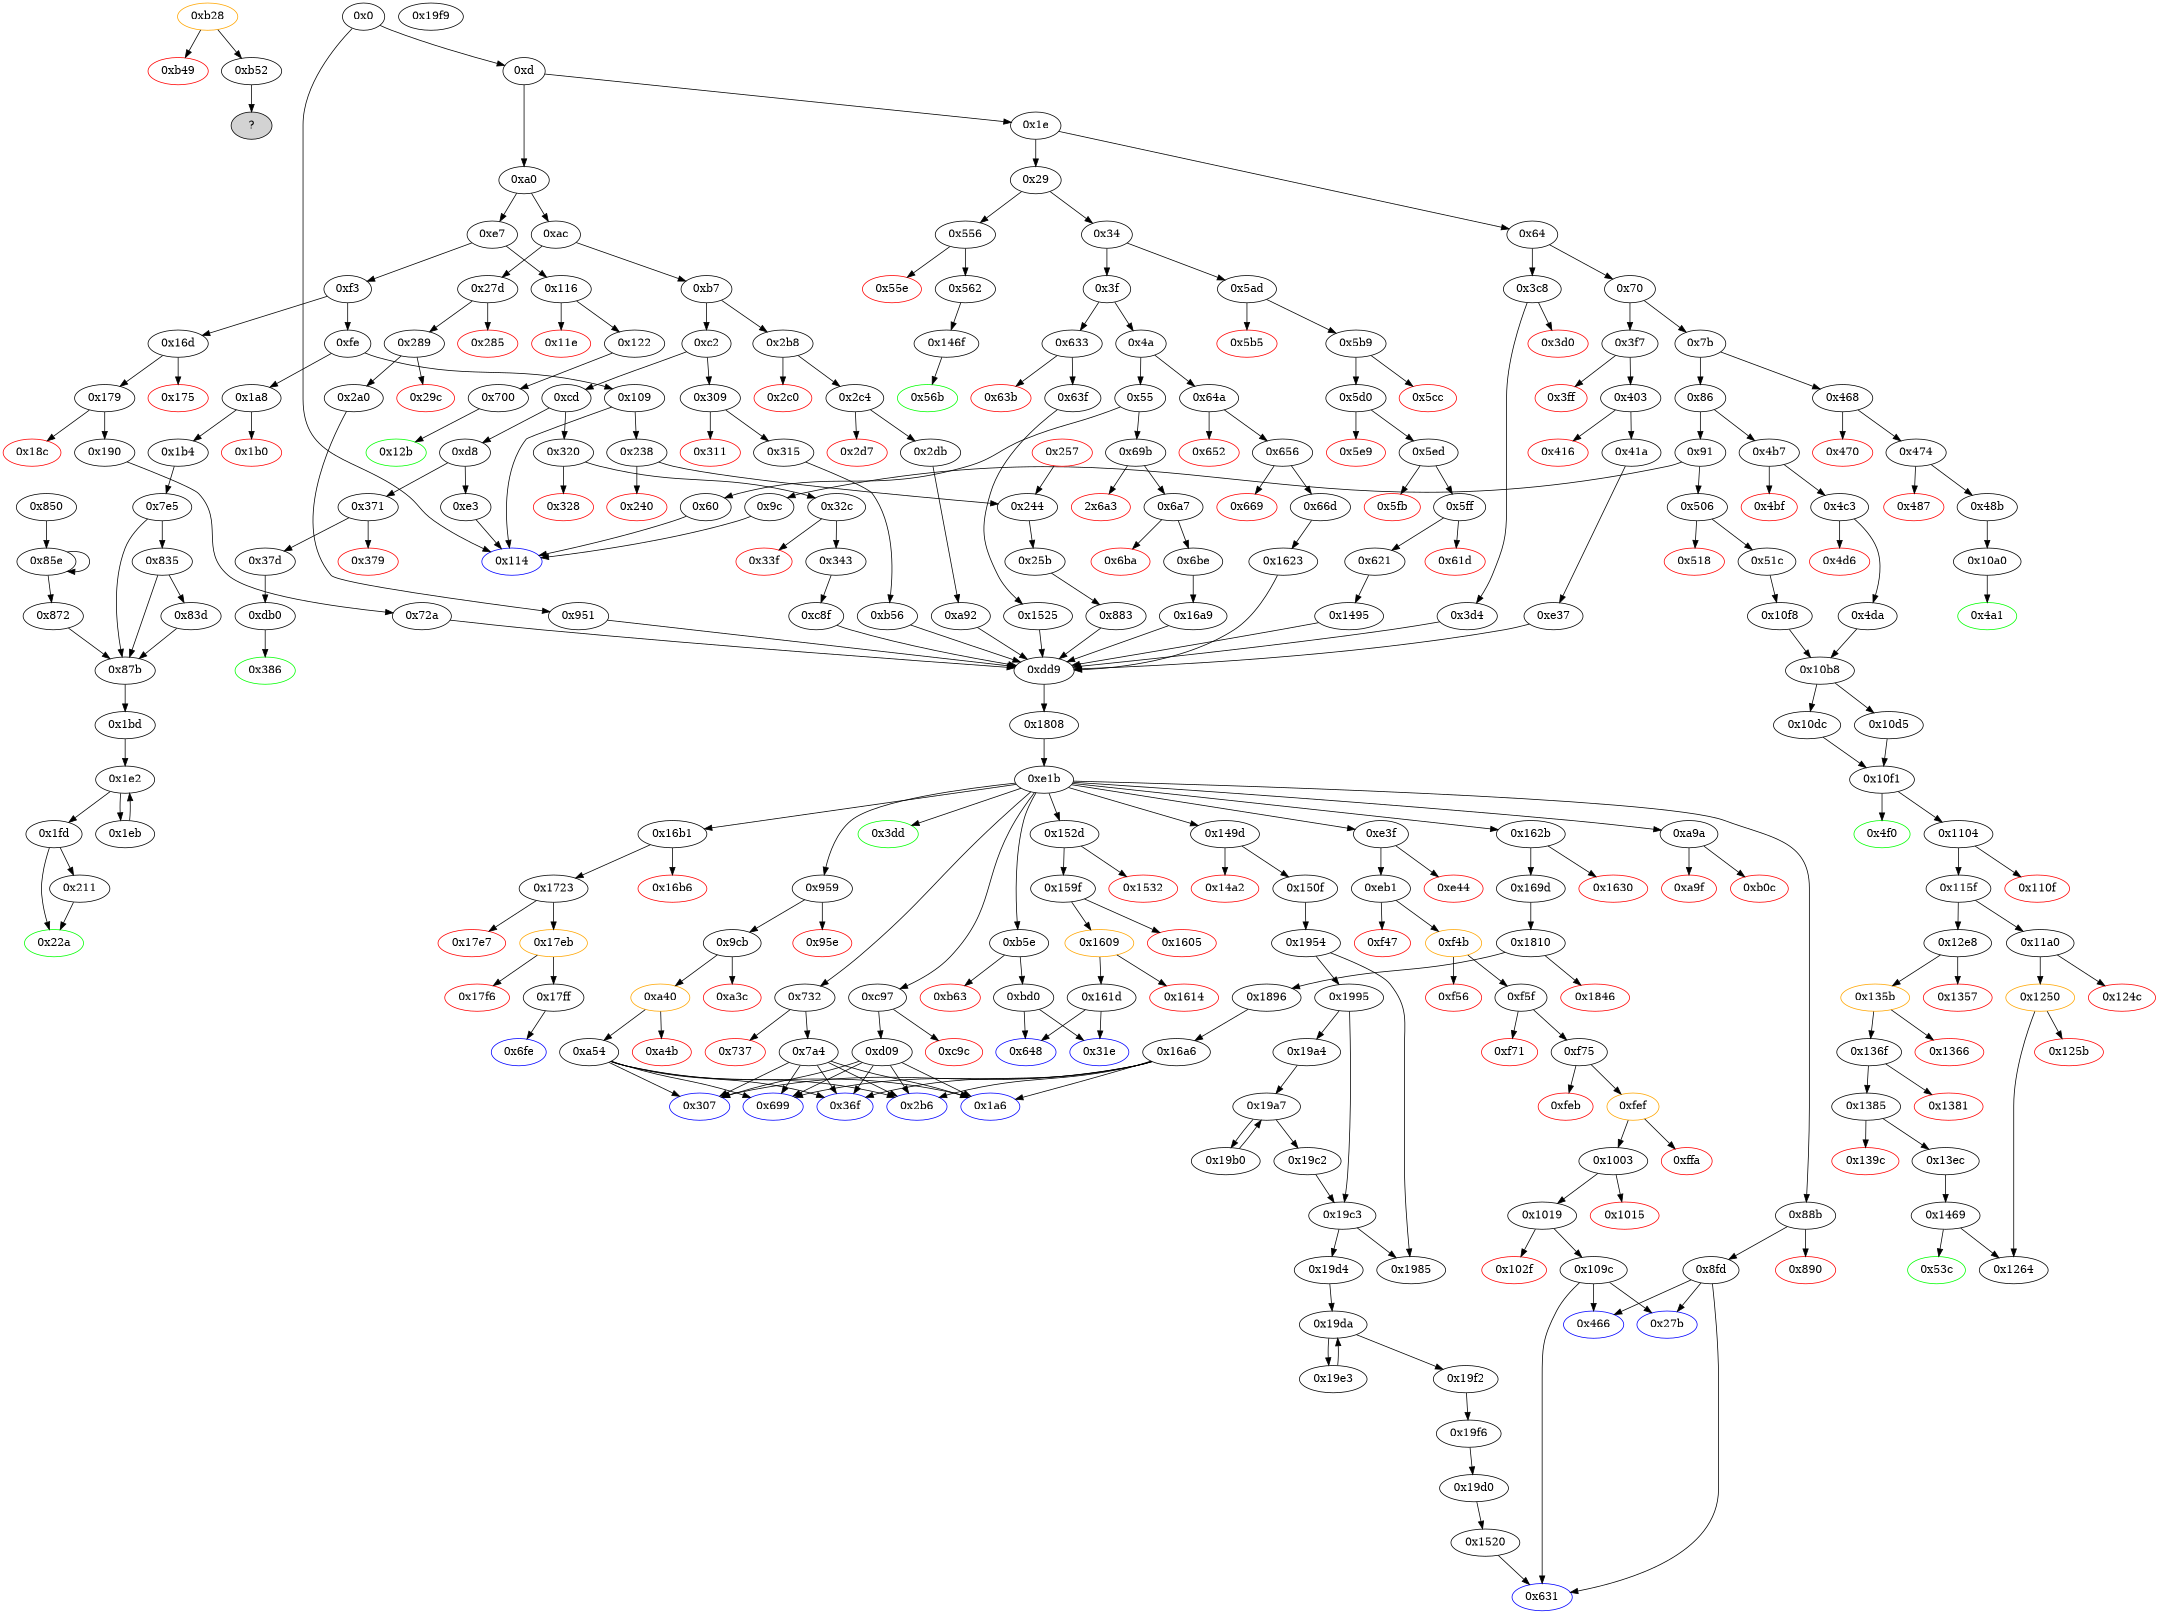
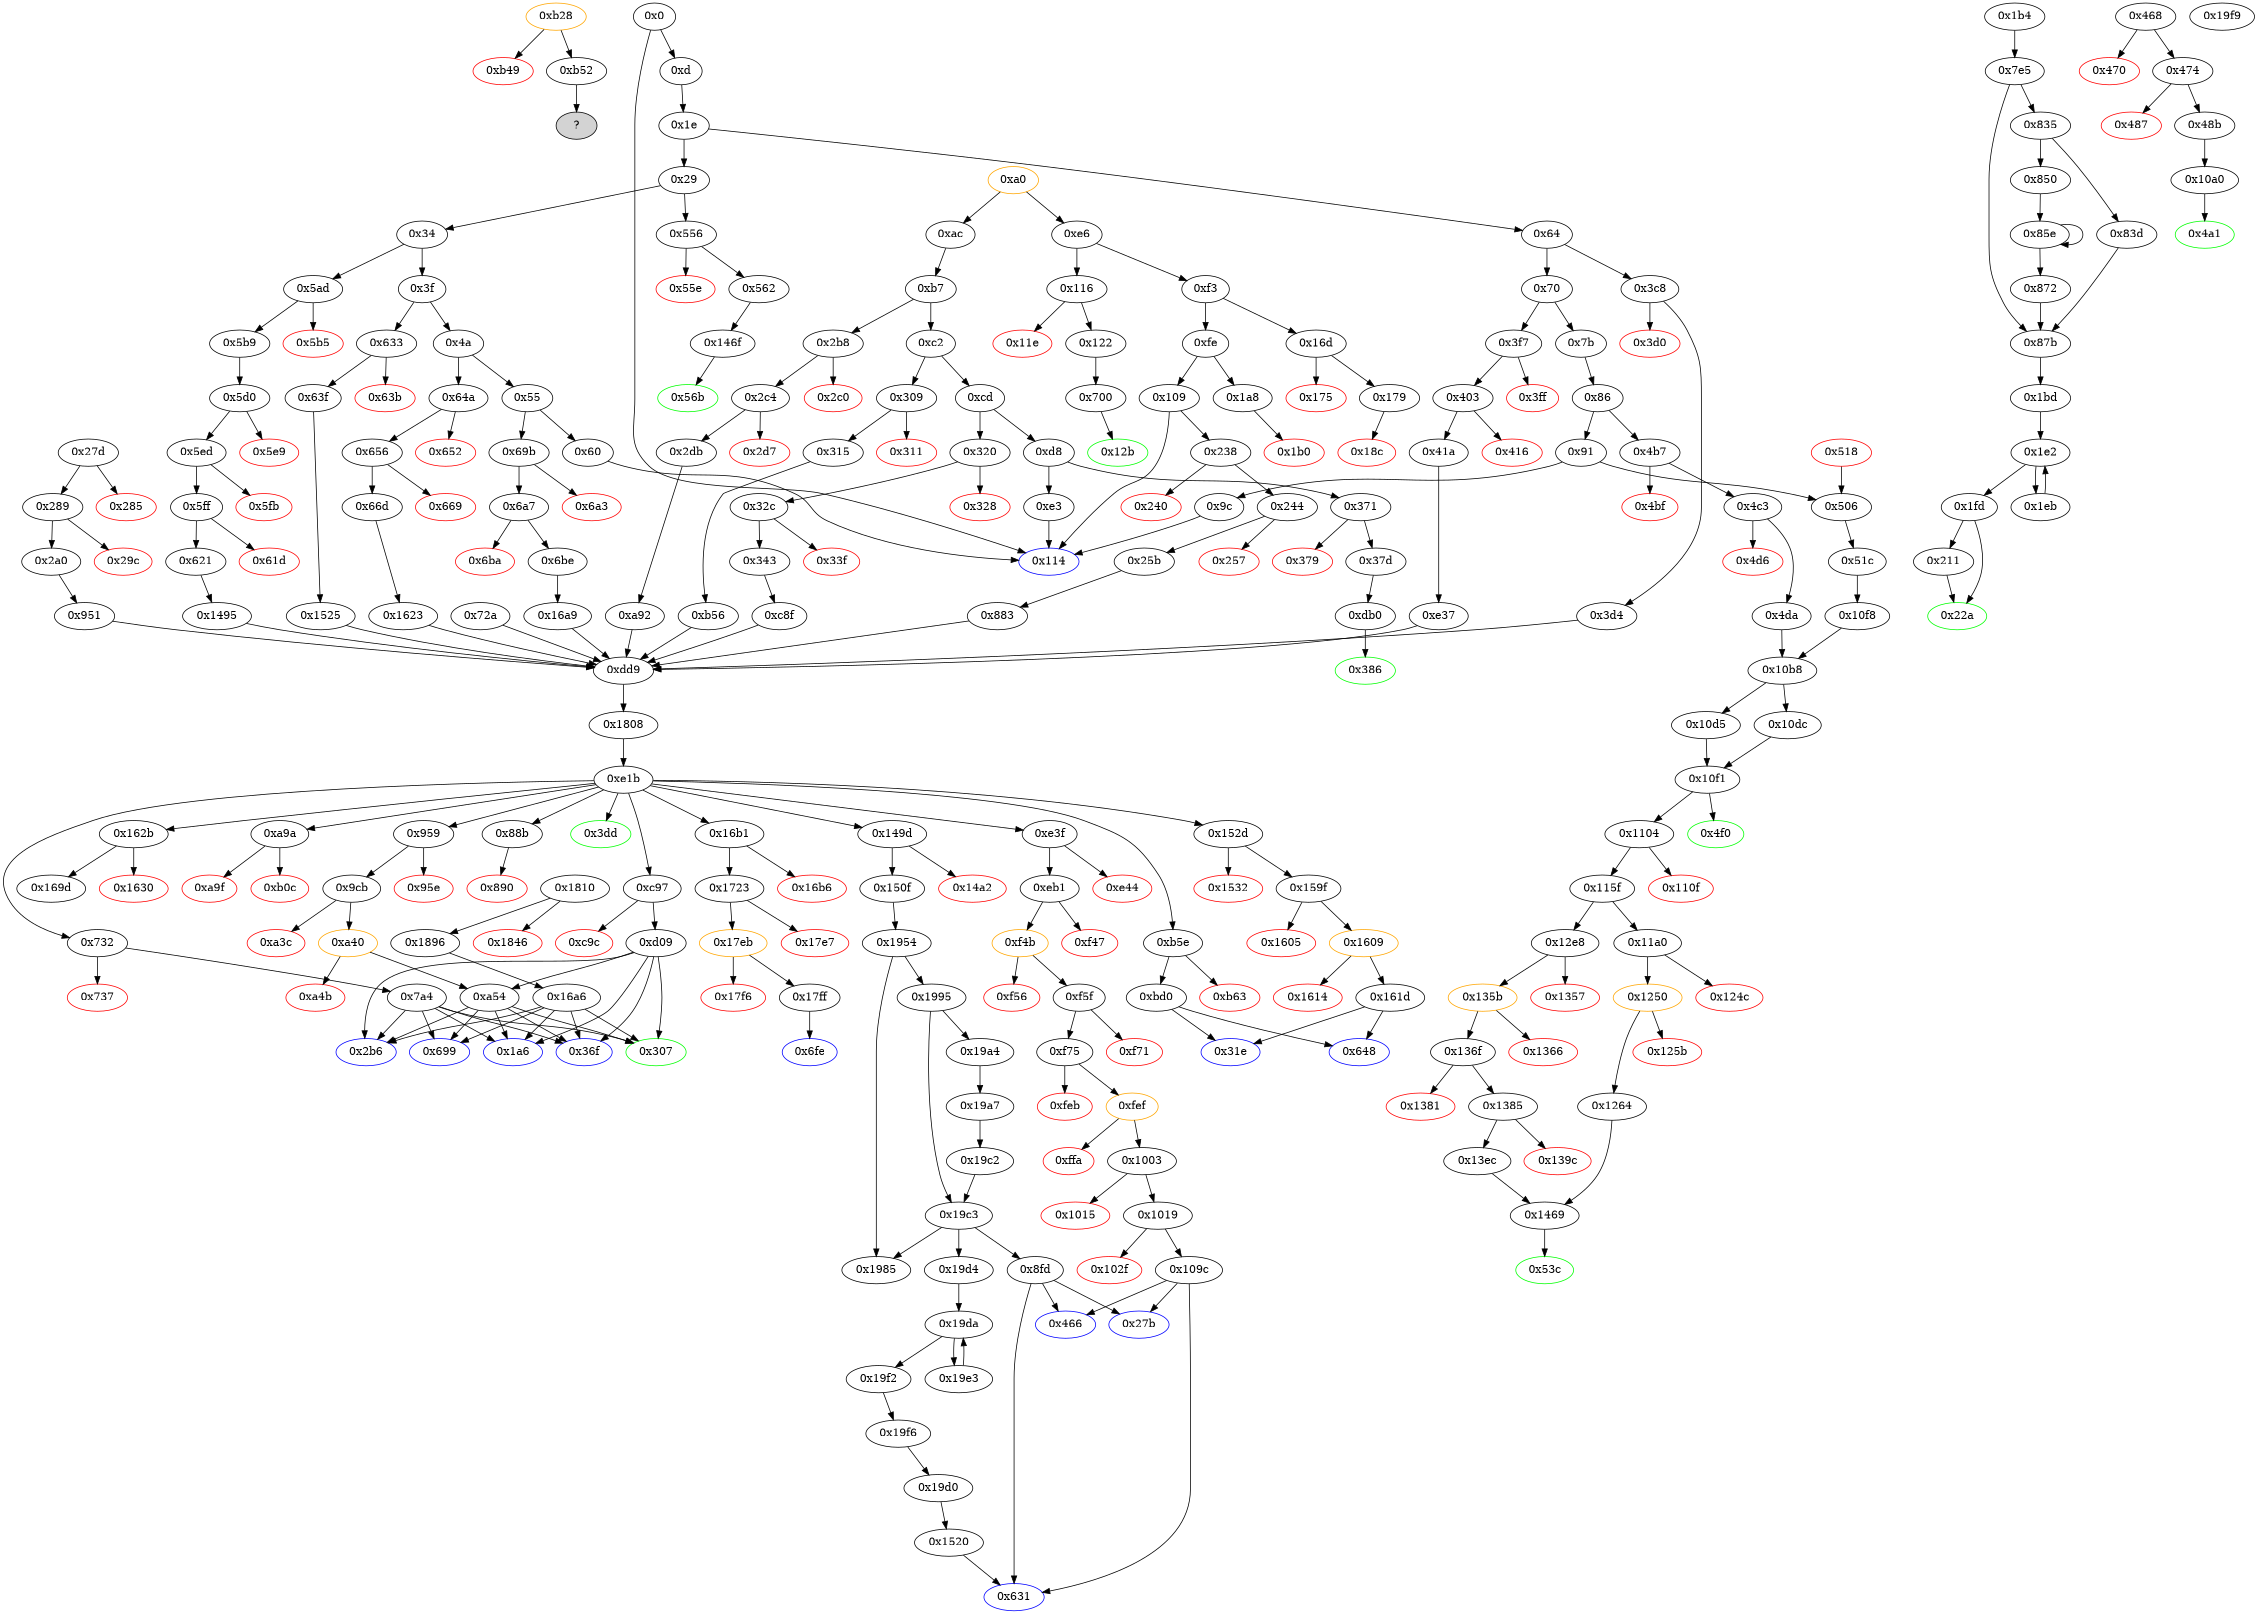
(524, 122) -> none
(524, 180) -> (1013, 180)
(492, 235) -> (1077, 235)
(529, 257) -> none
(1767, 369) -> none
(1428, 398) -> none
(218, 423) -> none
(105, 453) -> none
(1047, 477) -> (1261, 532)
(1101, 507) -> (592, 507)
(1696, 531) -> (1841, 476)
(145, 613) -> (2040, 149)
(1531, 912) -> none
(839, 1074) -> (576, 969)
(700, 1107) -> (656, 1052)
(1226, 1161) -> none
(1761, 1241) -> (994, 1241)
(1977, 1241) -> (1602, 1166)
